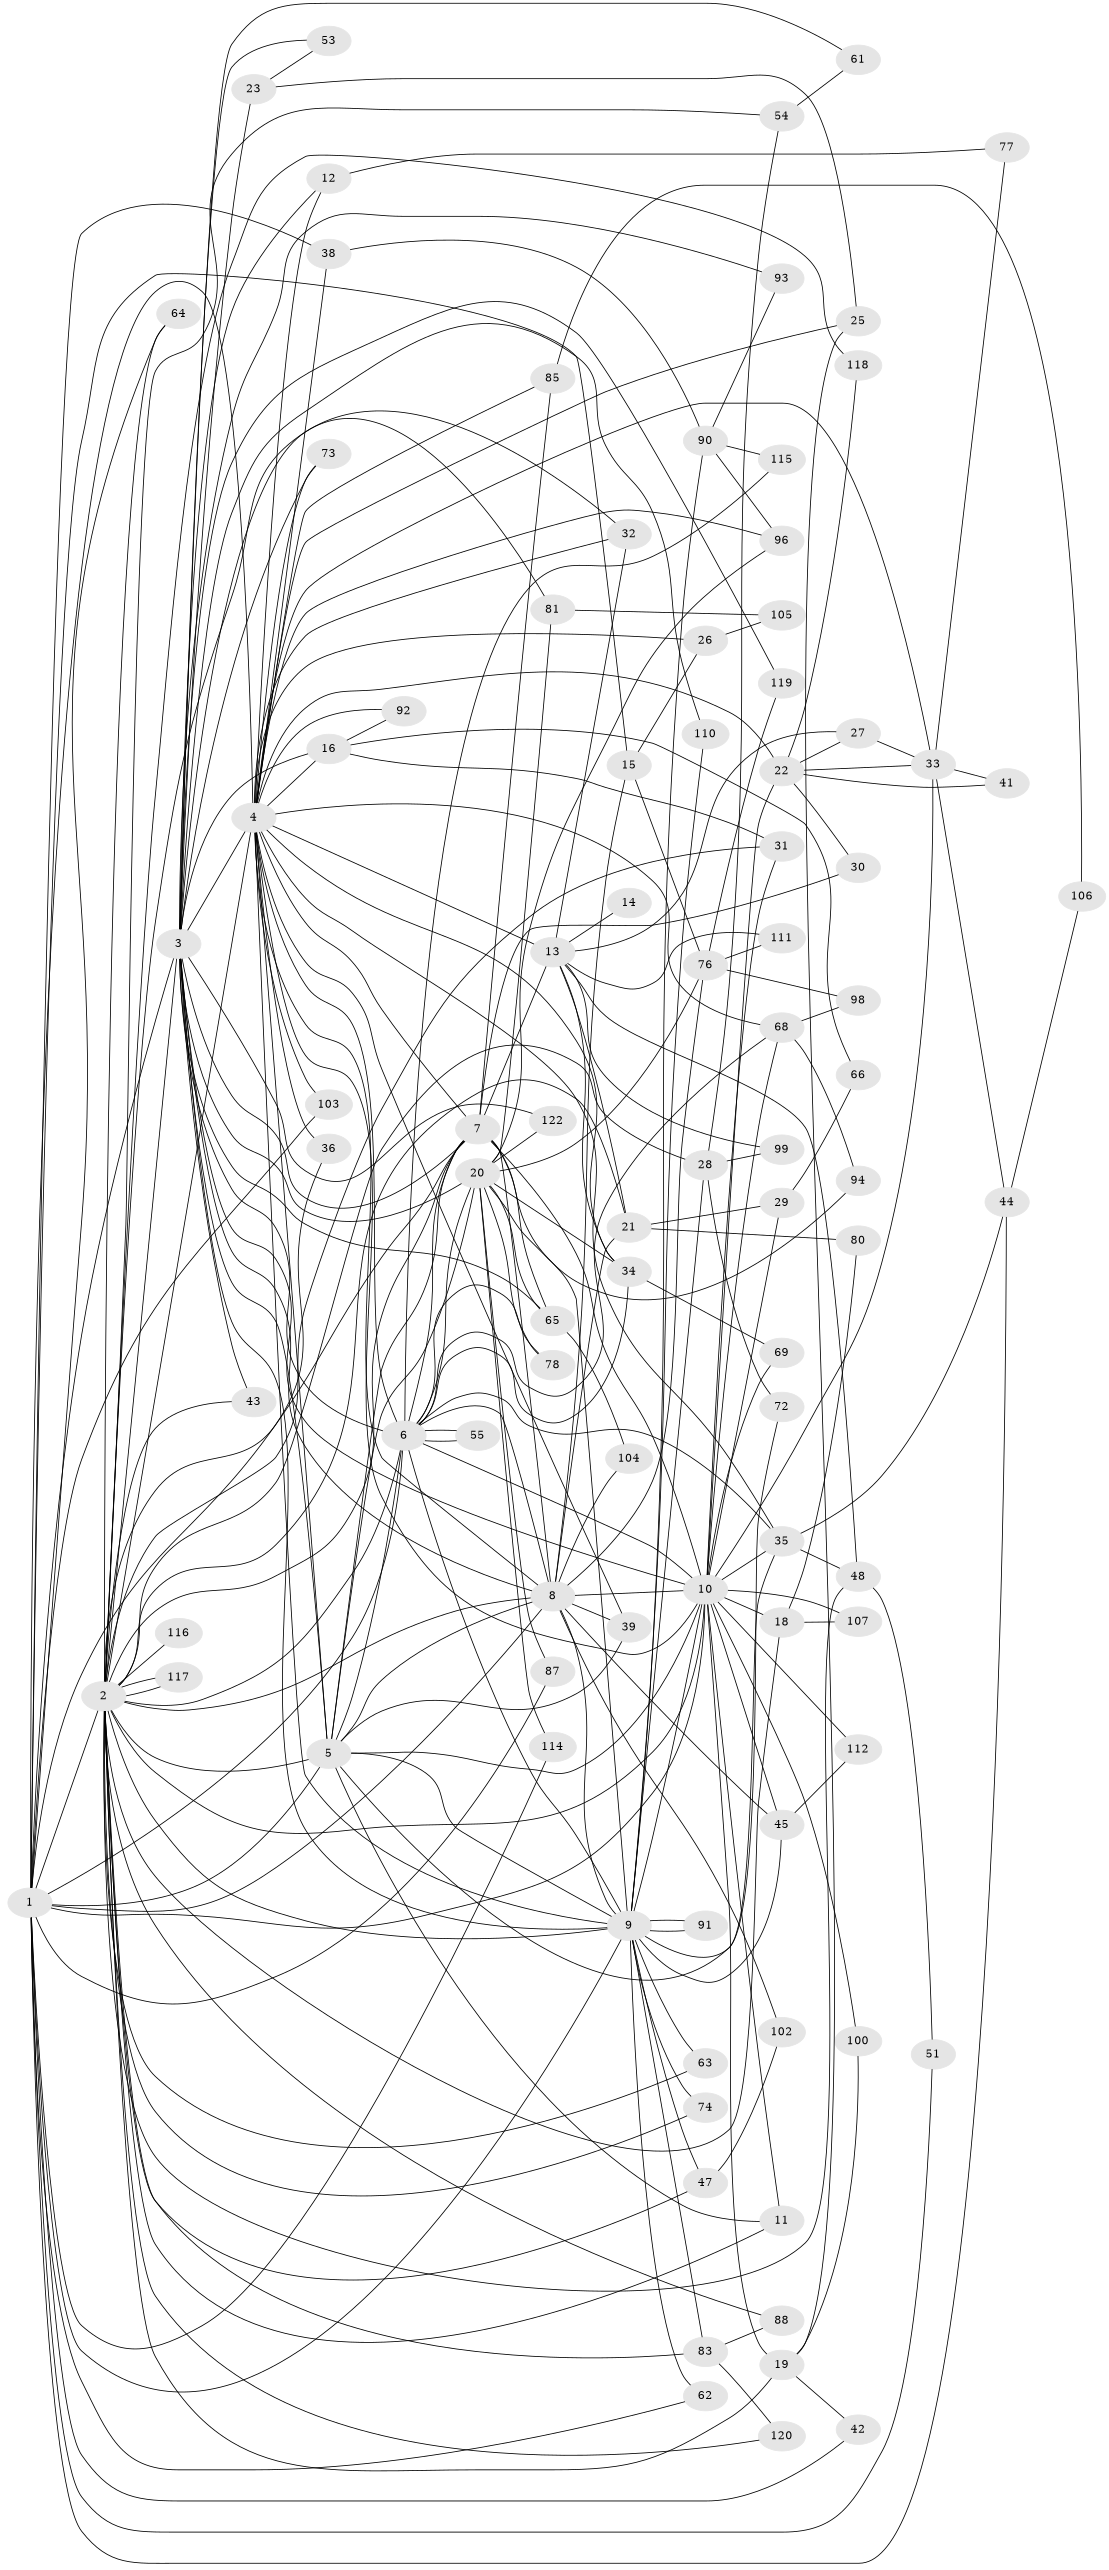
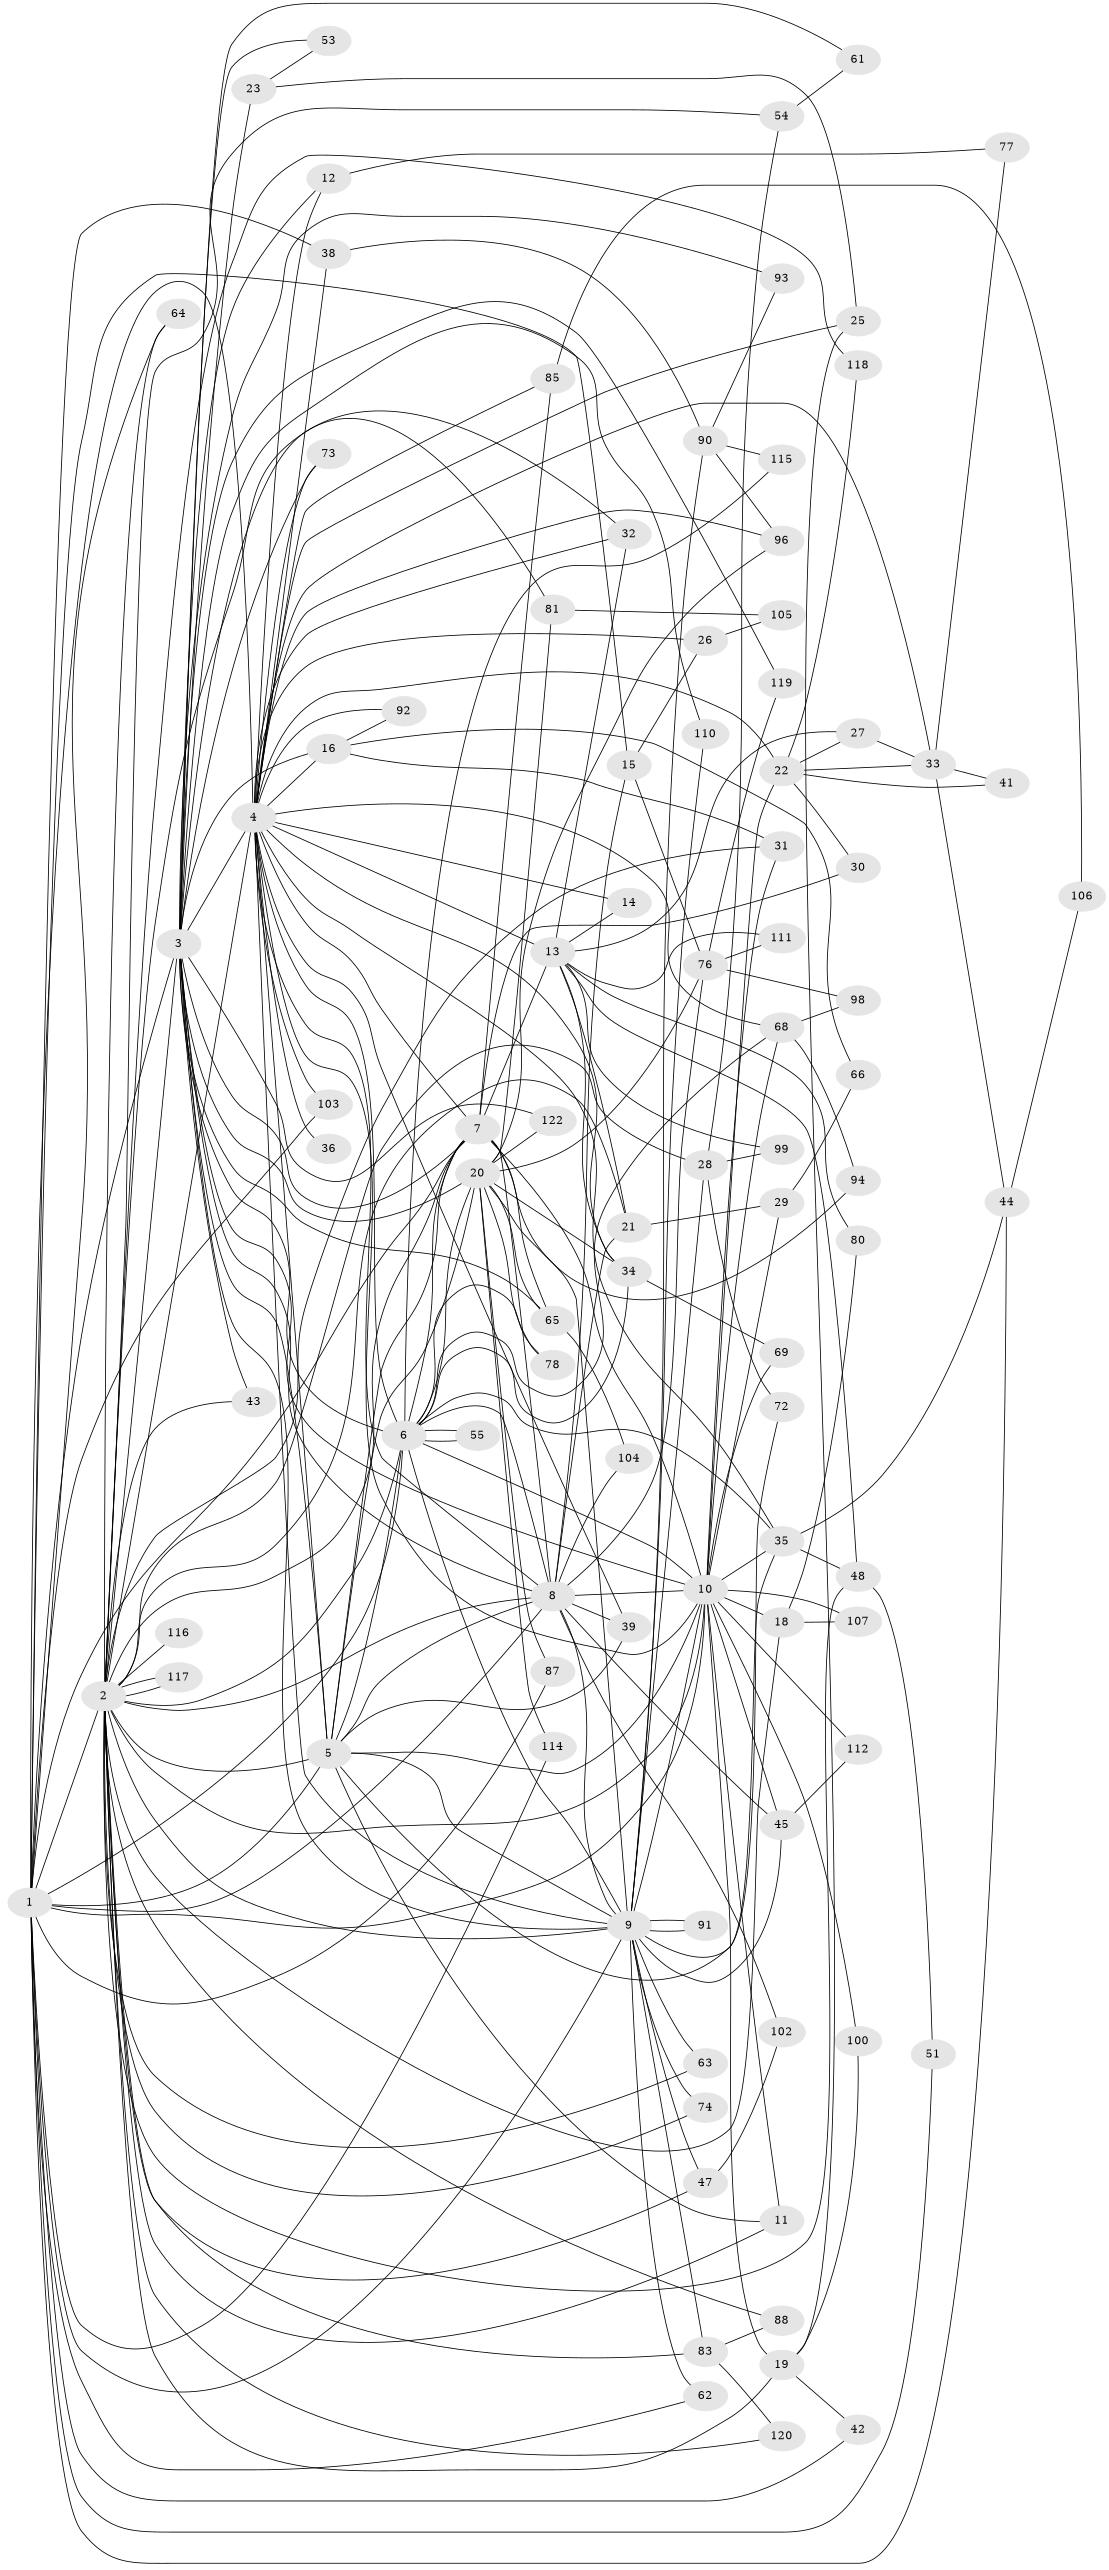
none -> (433, 858)
(897, 1199) -> none
(748, 1234) -> (756, 1053)
(250, 1448) -> none
